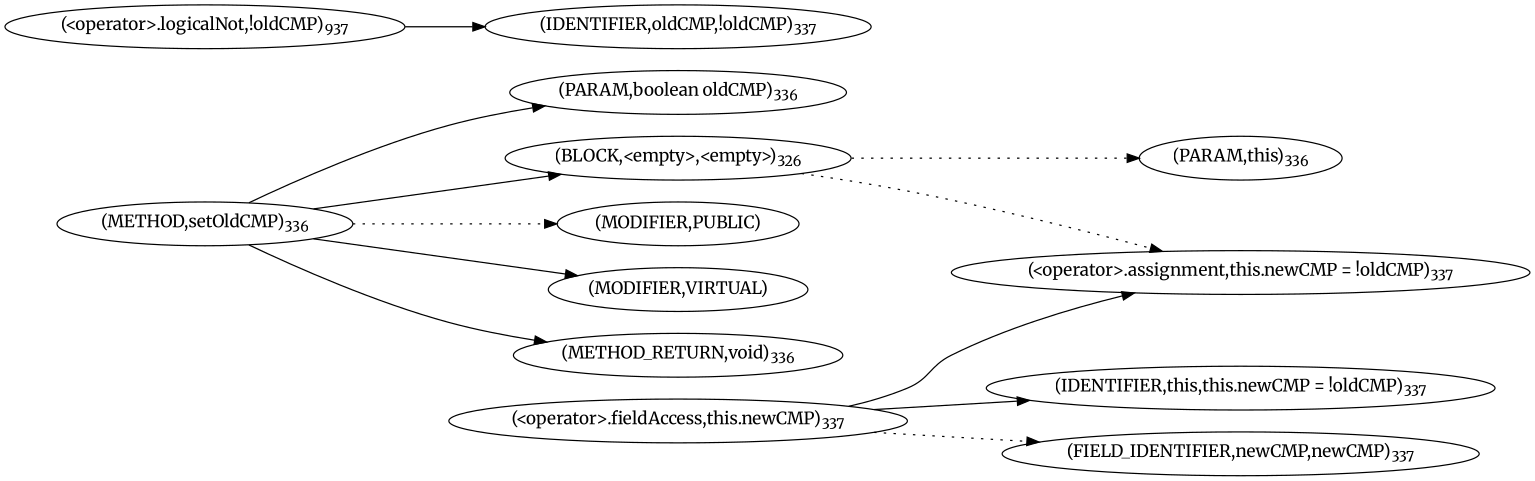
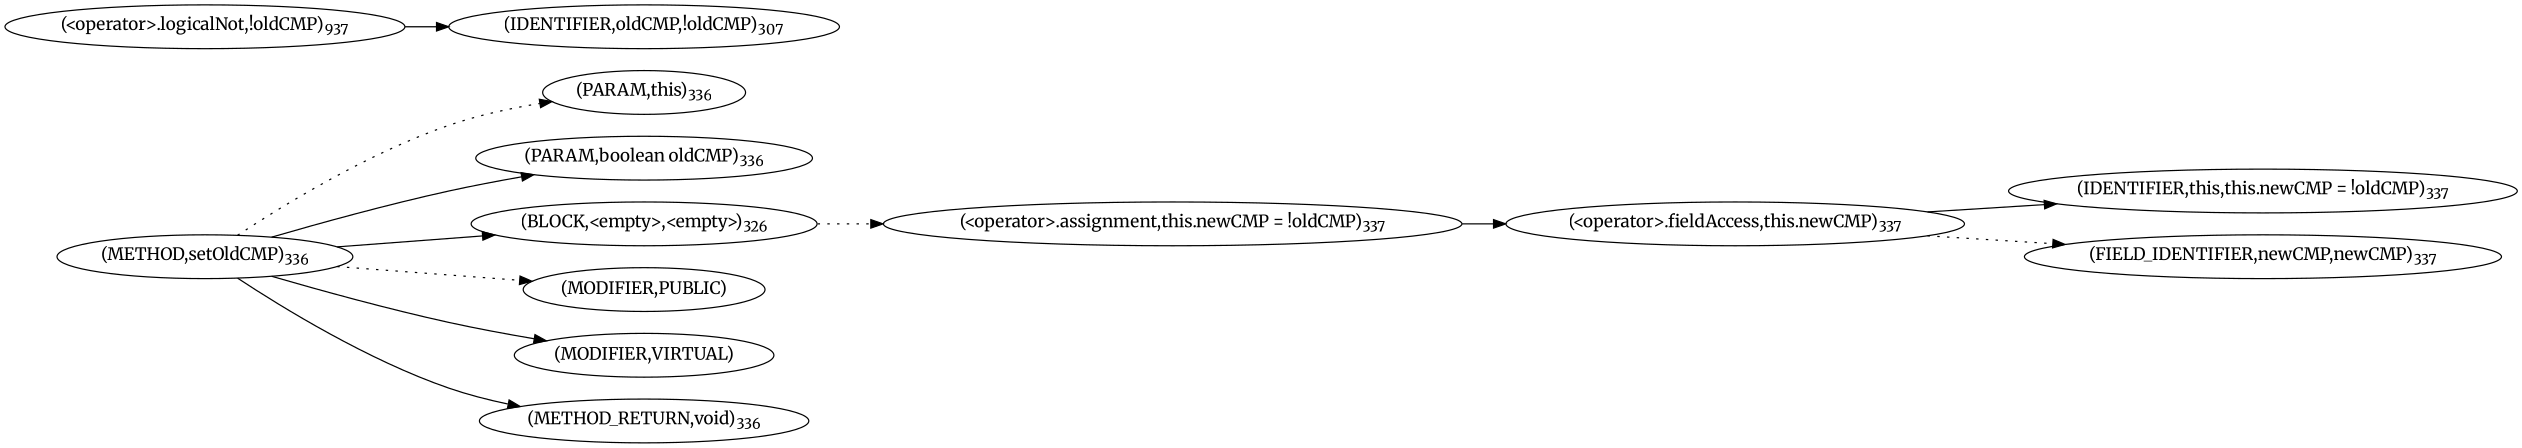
(805, 25) -> (771, 25)
(989, 158) -> (382, 153)
(981, 342) -> (1478, 224)
